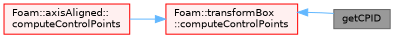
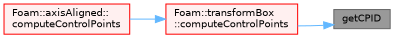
(321, 13) -> (311, 26)
